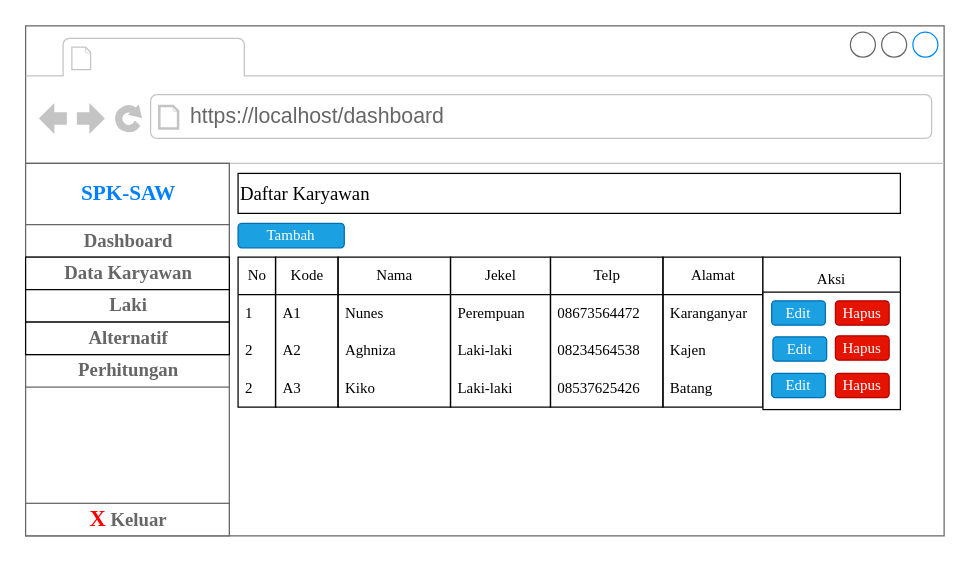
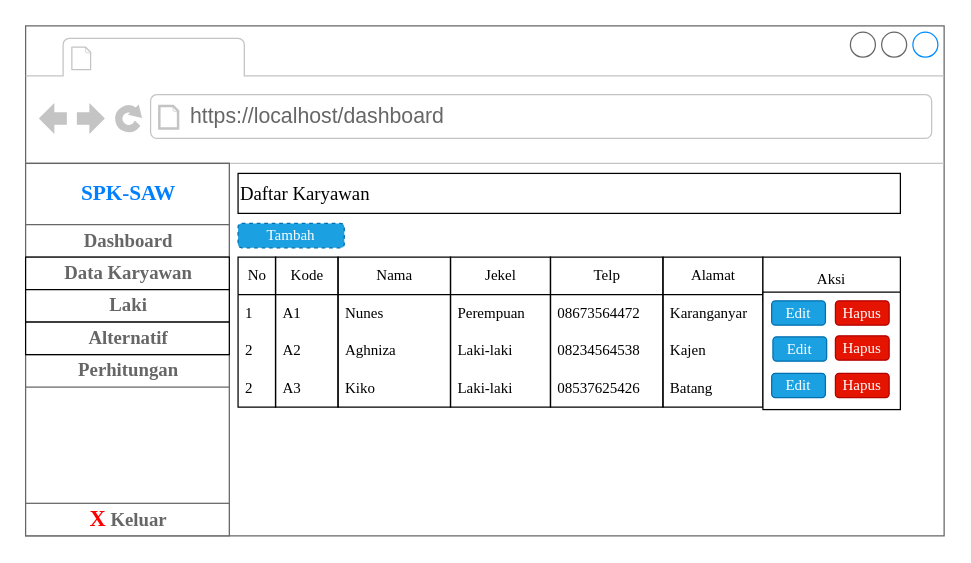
(291, 235) -> (291, 235)
